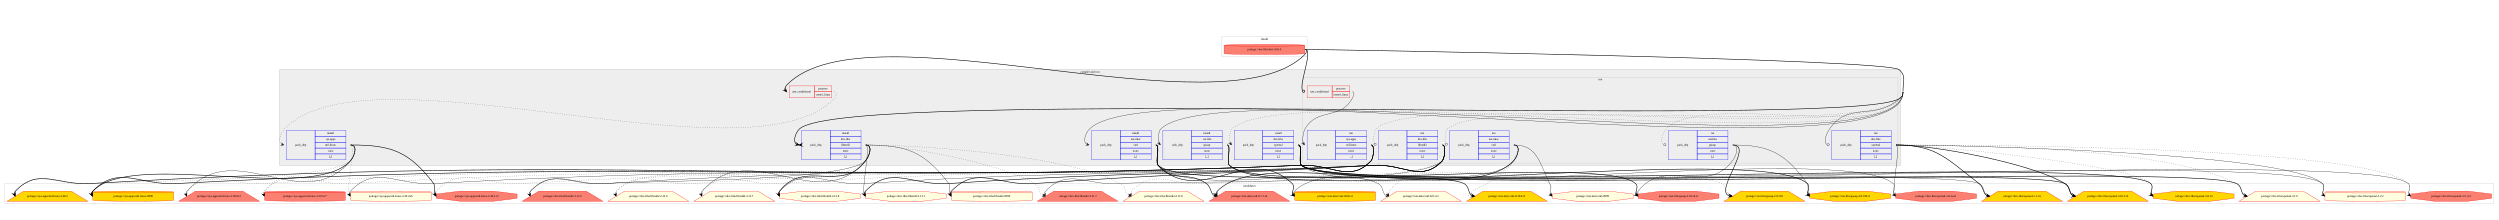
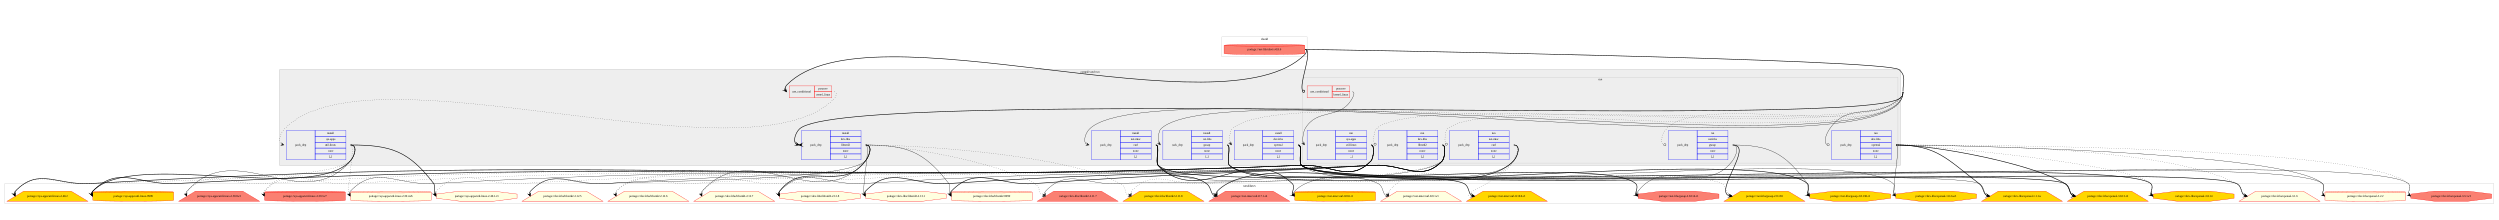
(477, 196) -> (477, 196)
(563, 196) -> (563, 196)
(1163, 196) -> (1163, 196)
(1593, 196) -> none
(1936, 196) -> (1936, 196)
